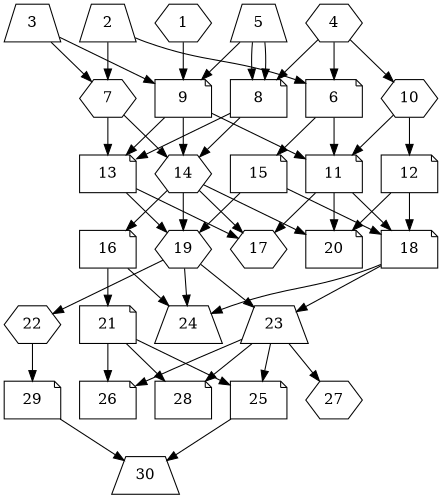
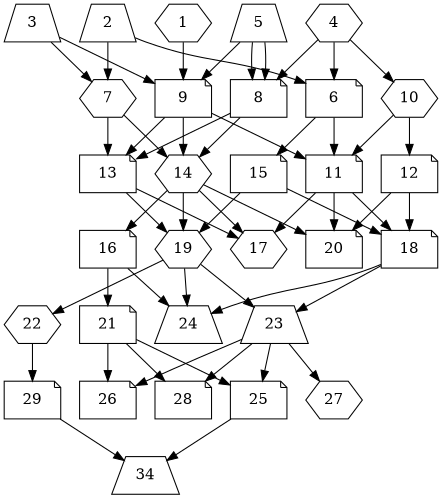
(146, 475) -> (146, 475)
